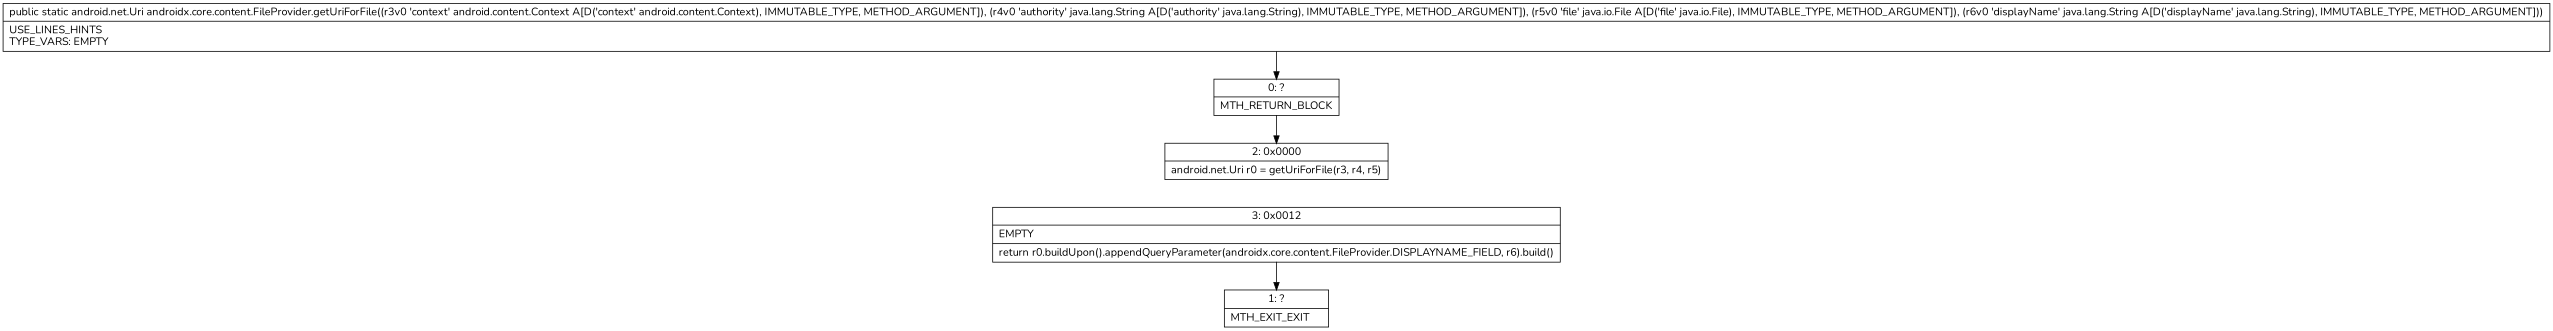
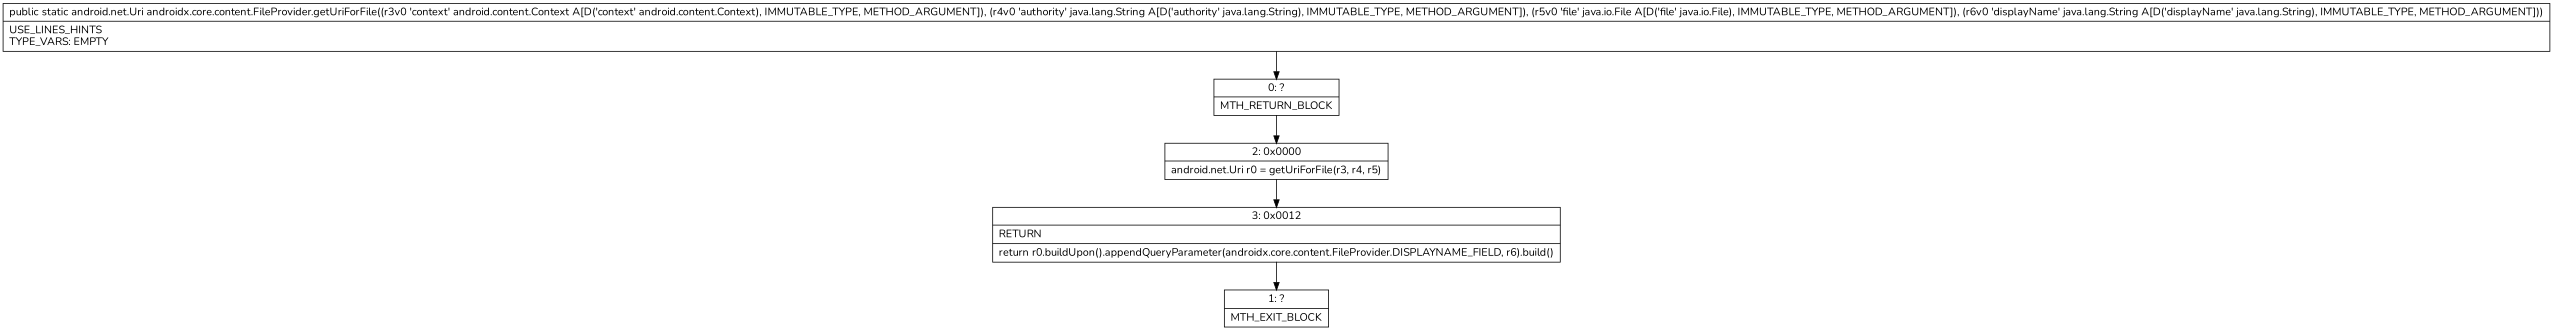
none -> (1276, 189)
(1017, 234) -> (1020, 234)
(1270, 317) -> (1276, 317)
